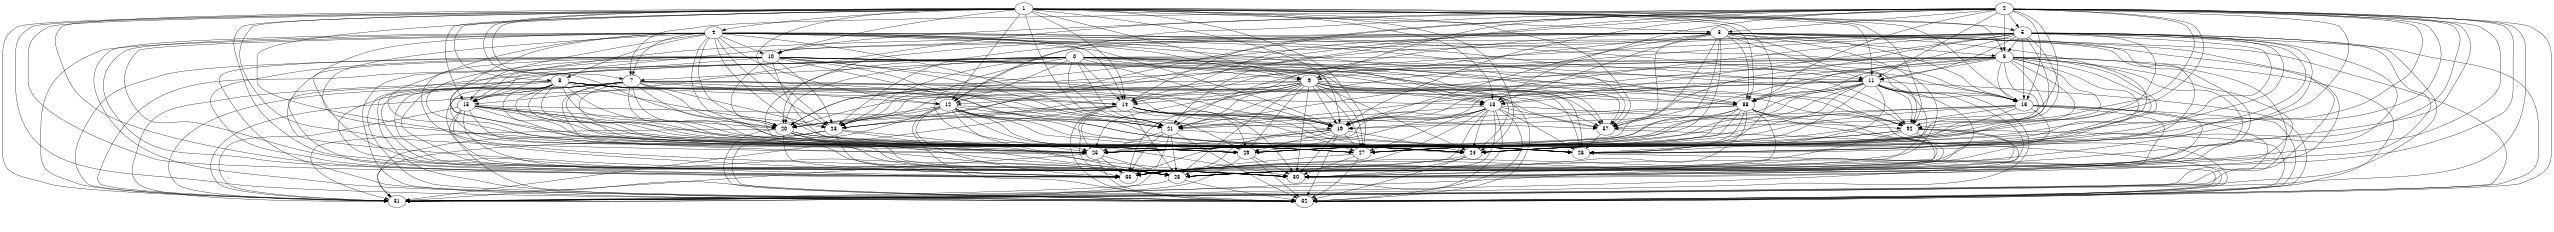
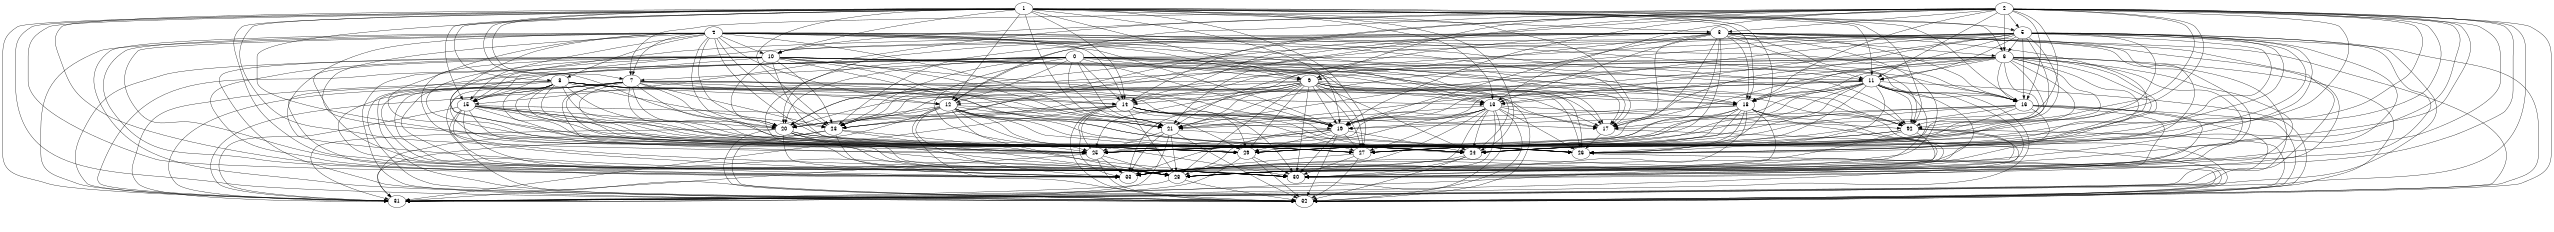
(841, 17) -> none
(1746, 105) -> (1746, 105)
(1606, 129) -> (1606, 129)
